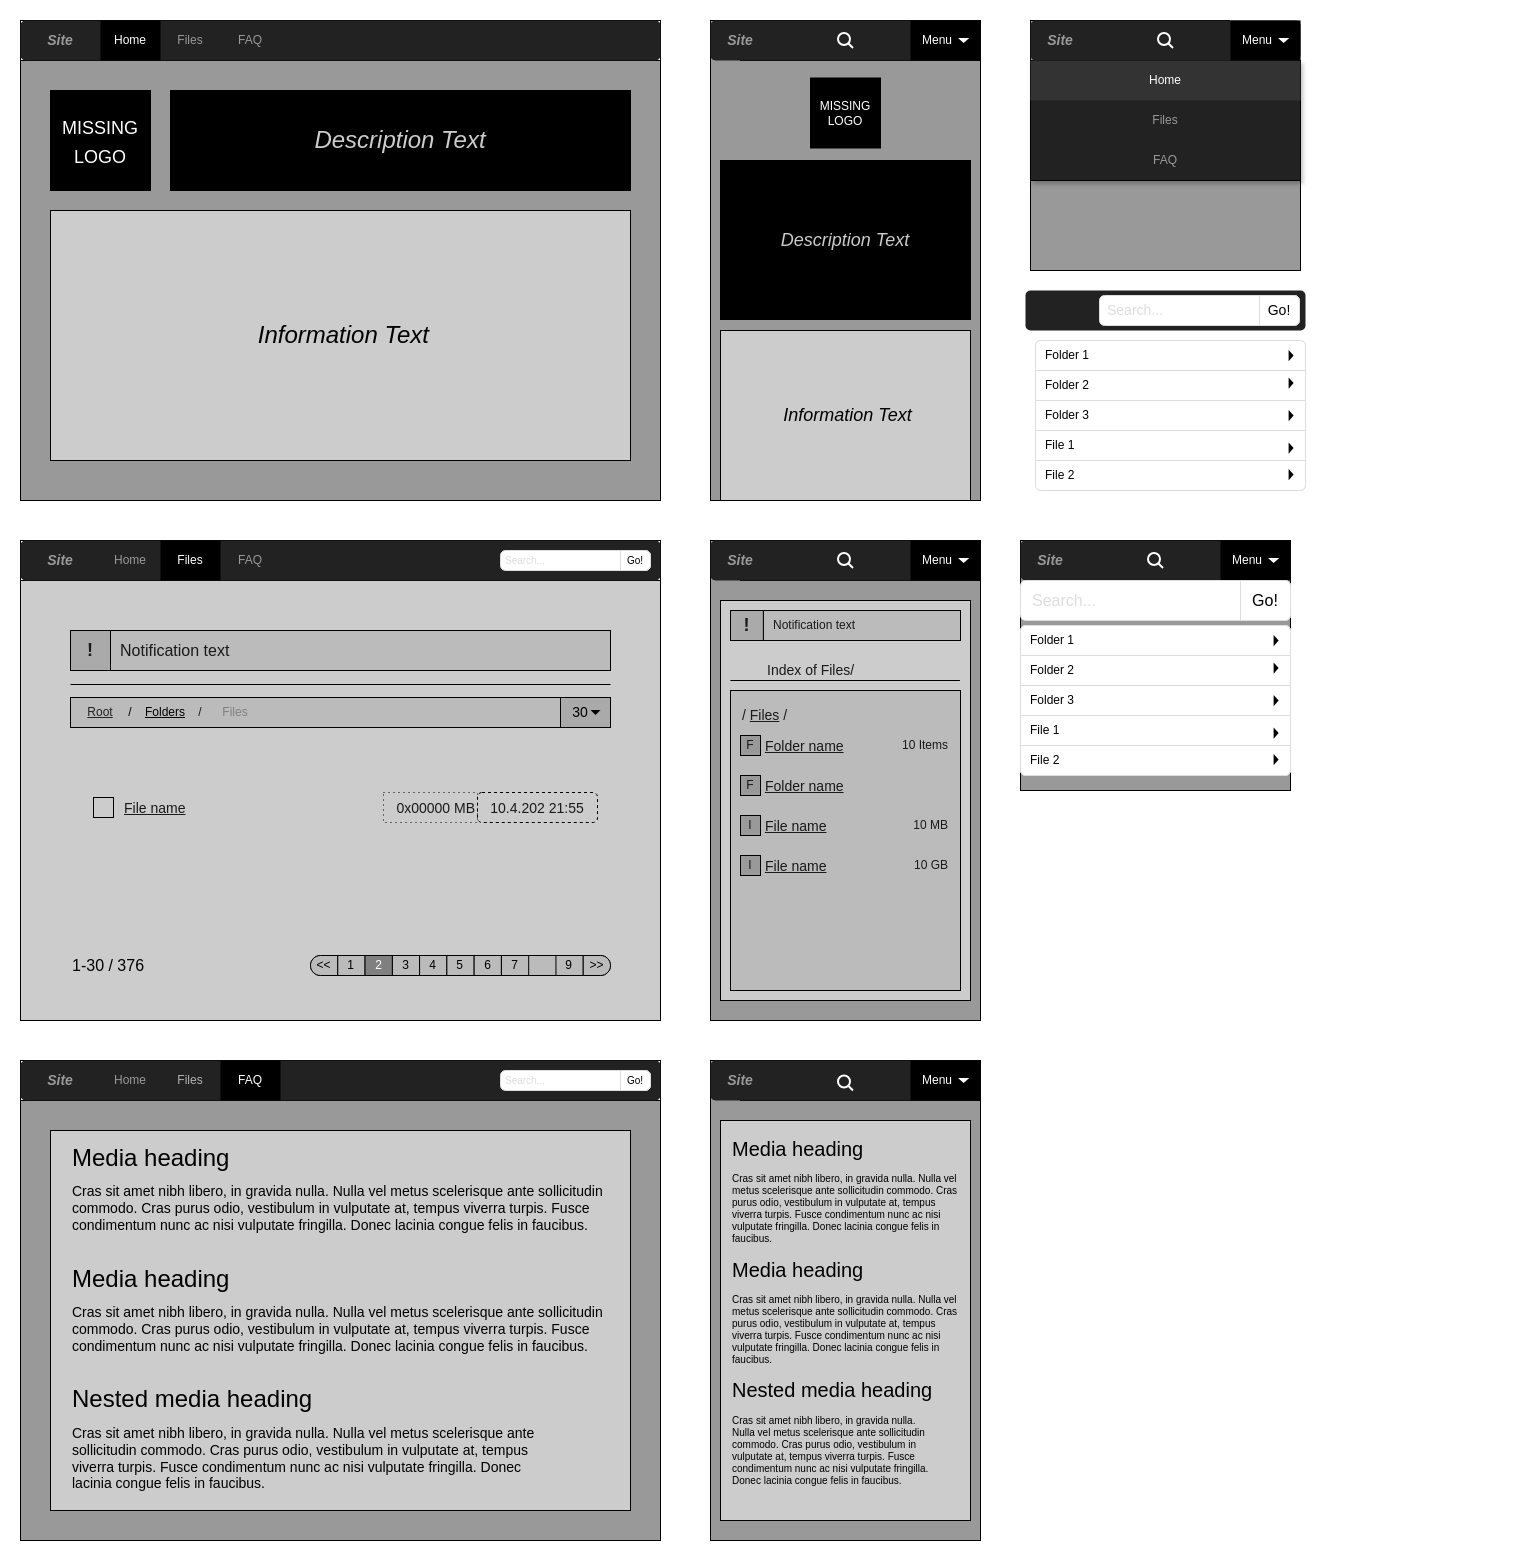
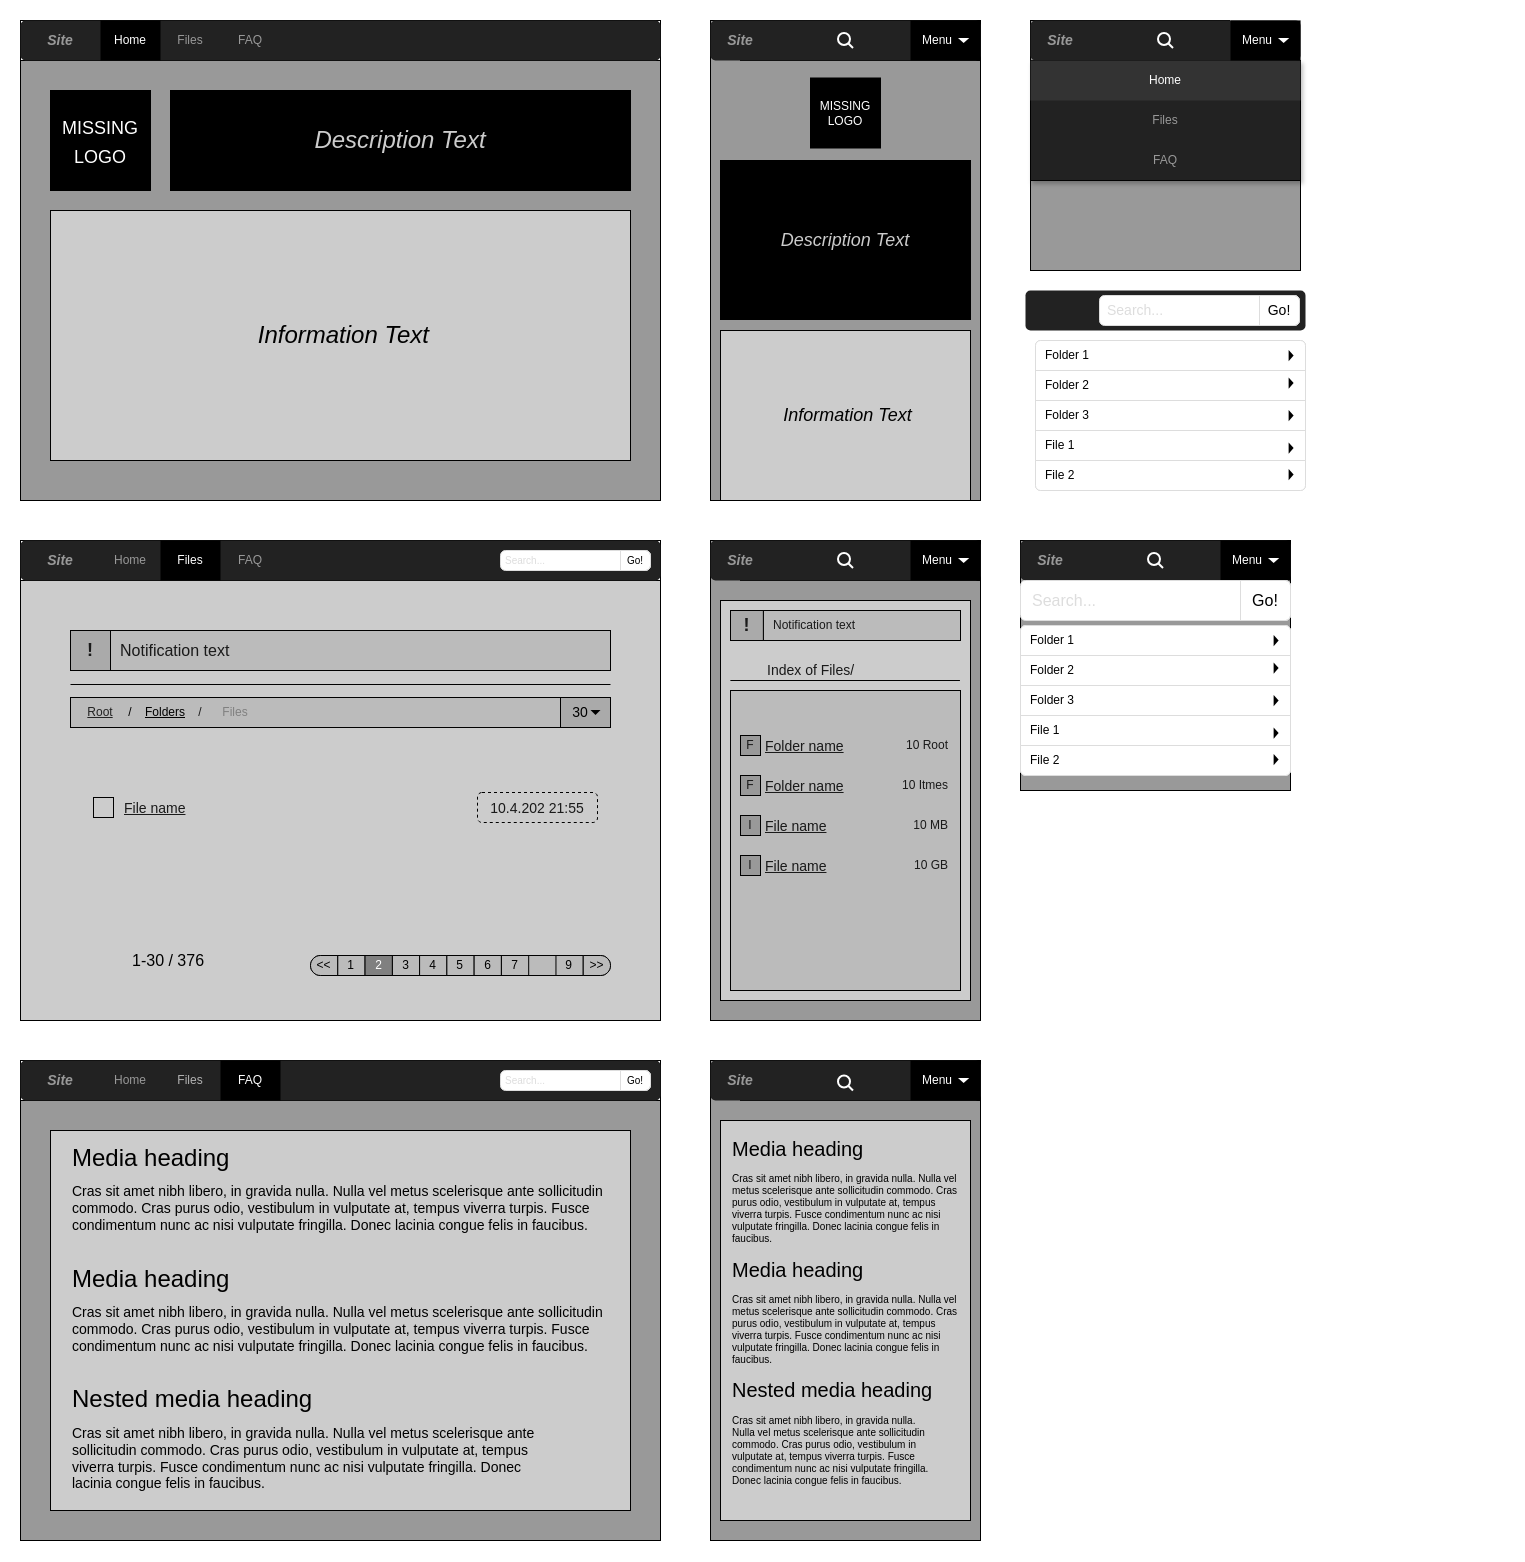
(846, 716) -> none
(925, 746) -> (927, 746)
none -> (926, 786)
(431, 808) -> none
(118, 966) -> (178, 961)
